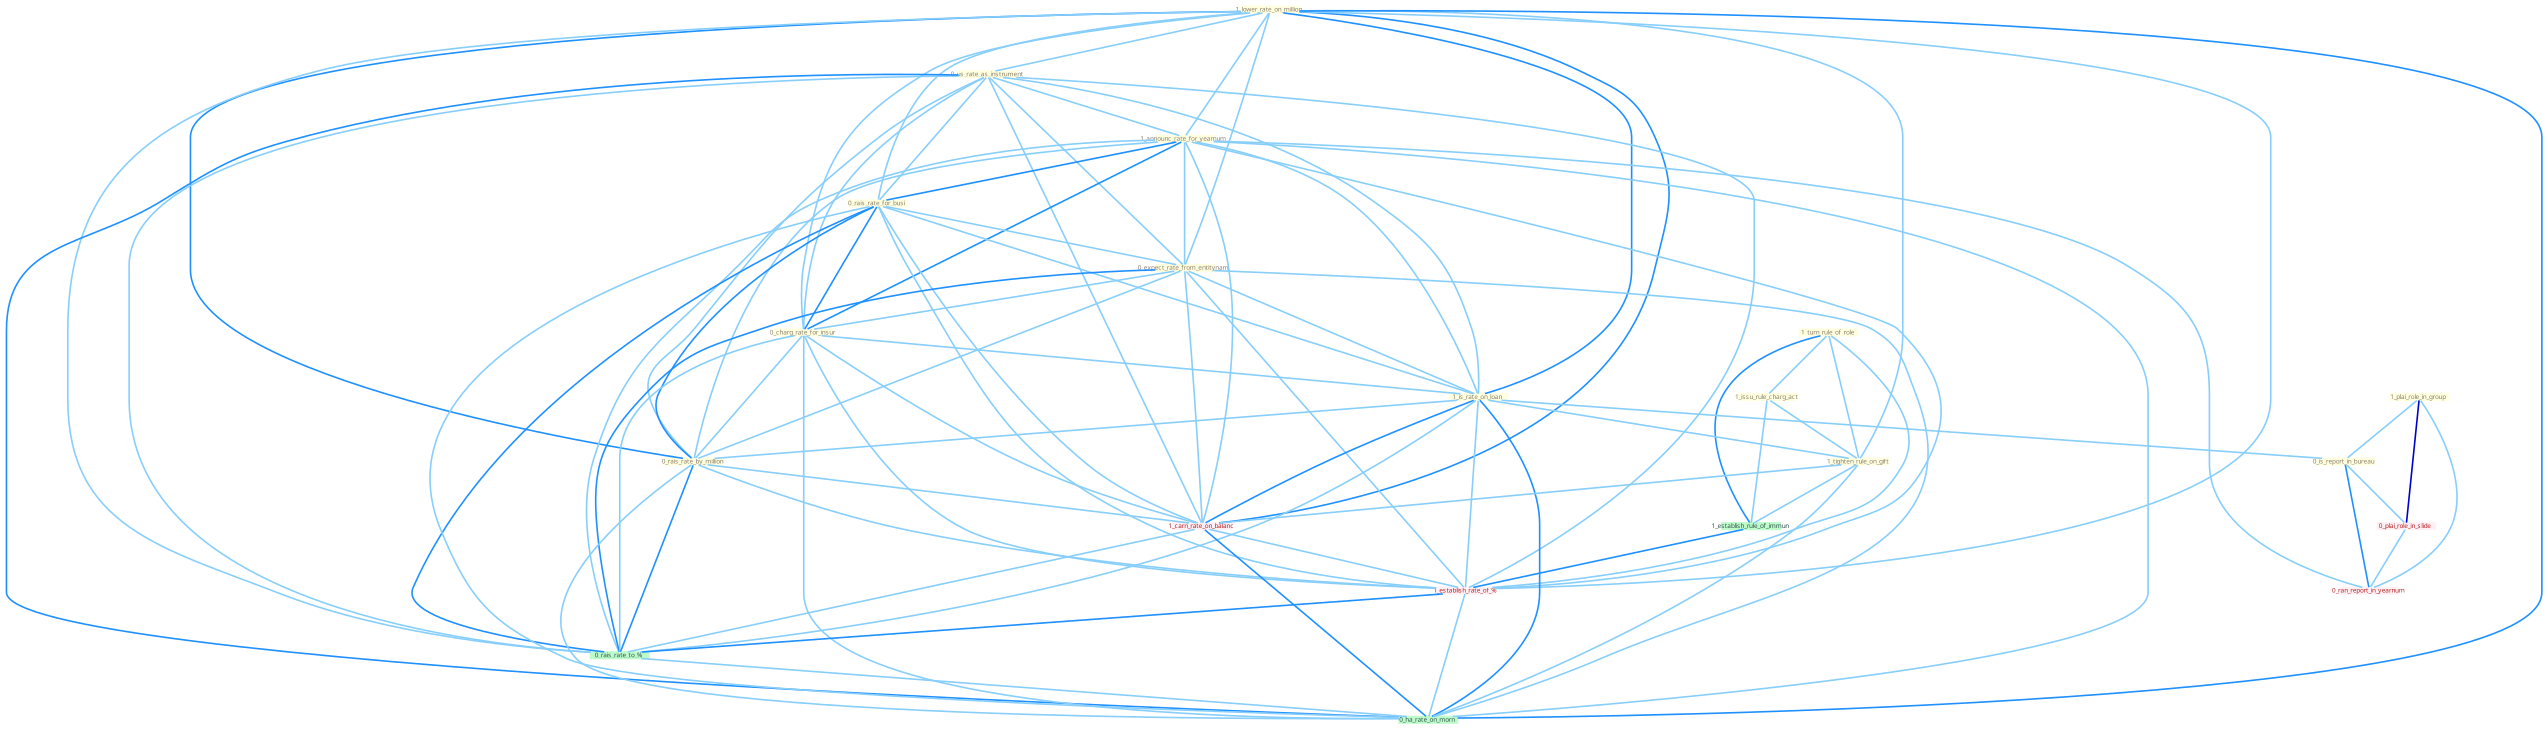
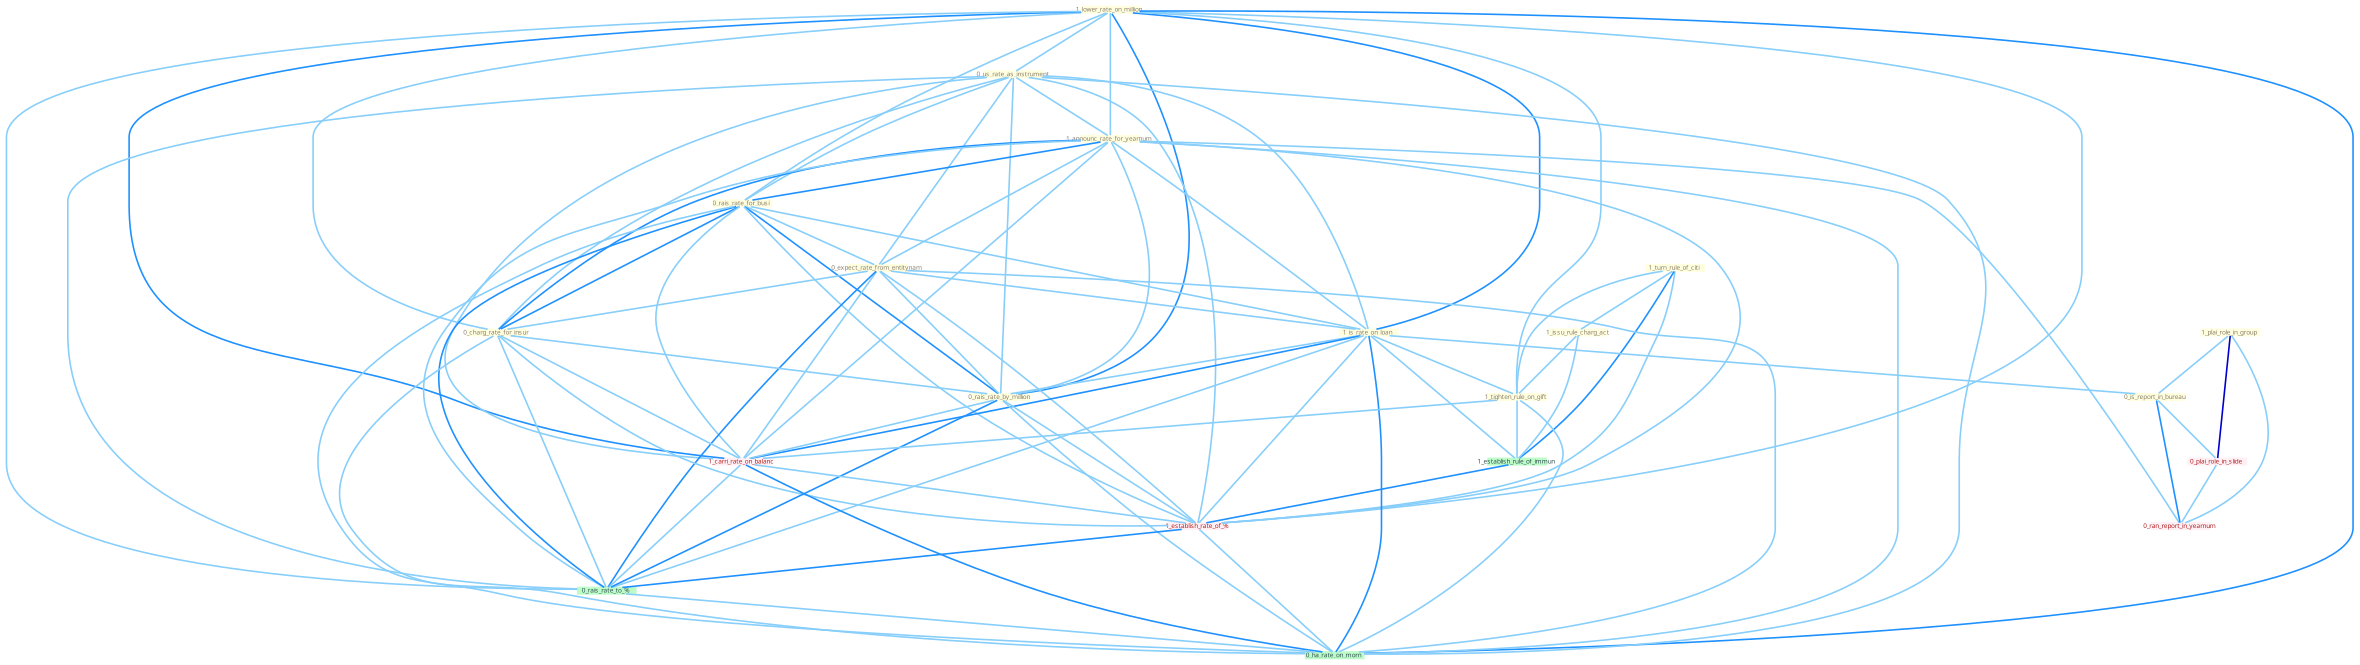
(1236, 121) -> none
(1829, 332) -> (1675, 268)
(1141, 365) -> (1439, 394)
(54, 616) -> (1930, 192)
